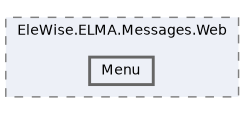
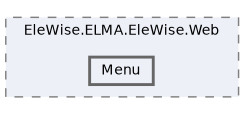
(122, 31) -> (122, 31)
